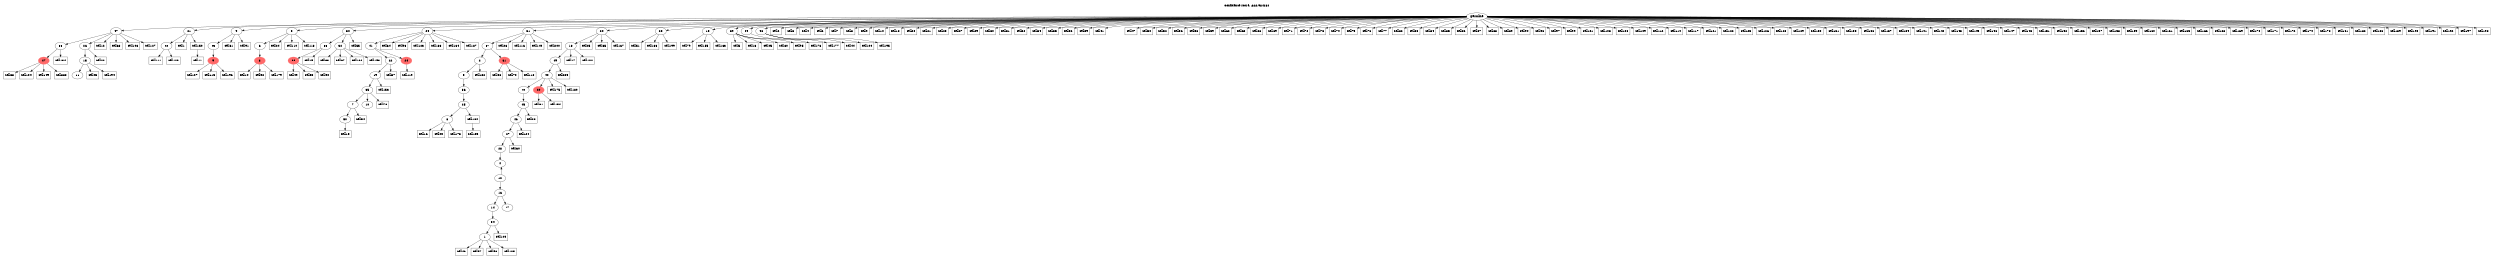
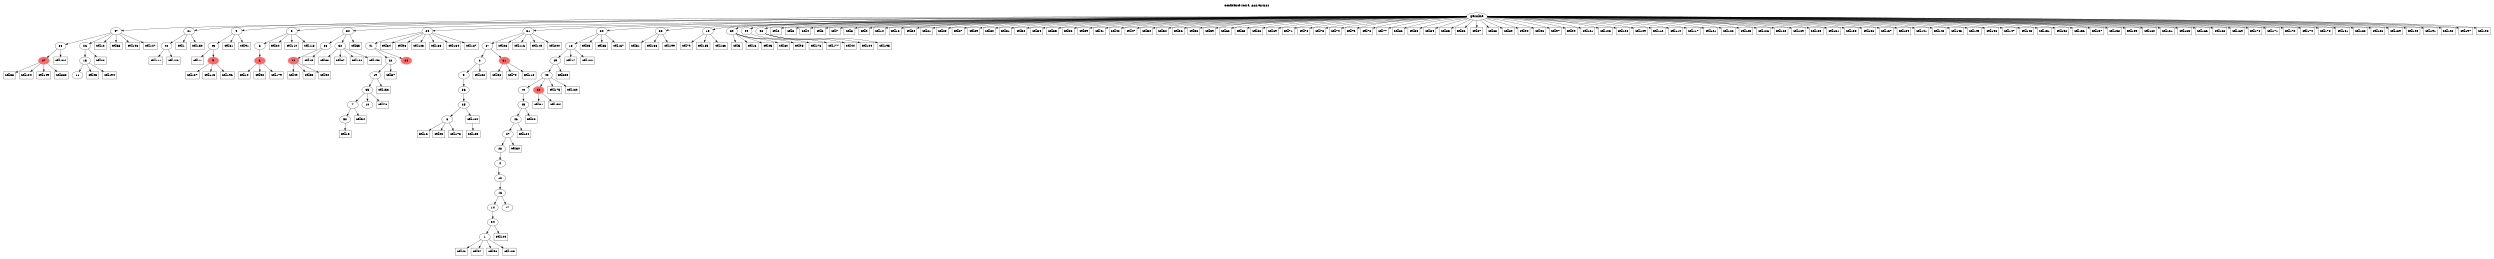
none -> (1115, 31)
(197, 52) -> (207, 52)
(407, 75) -> none
(501, 172) -> (499, 170)
